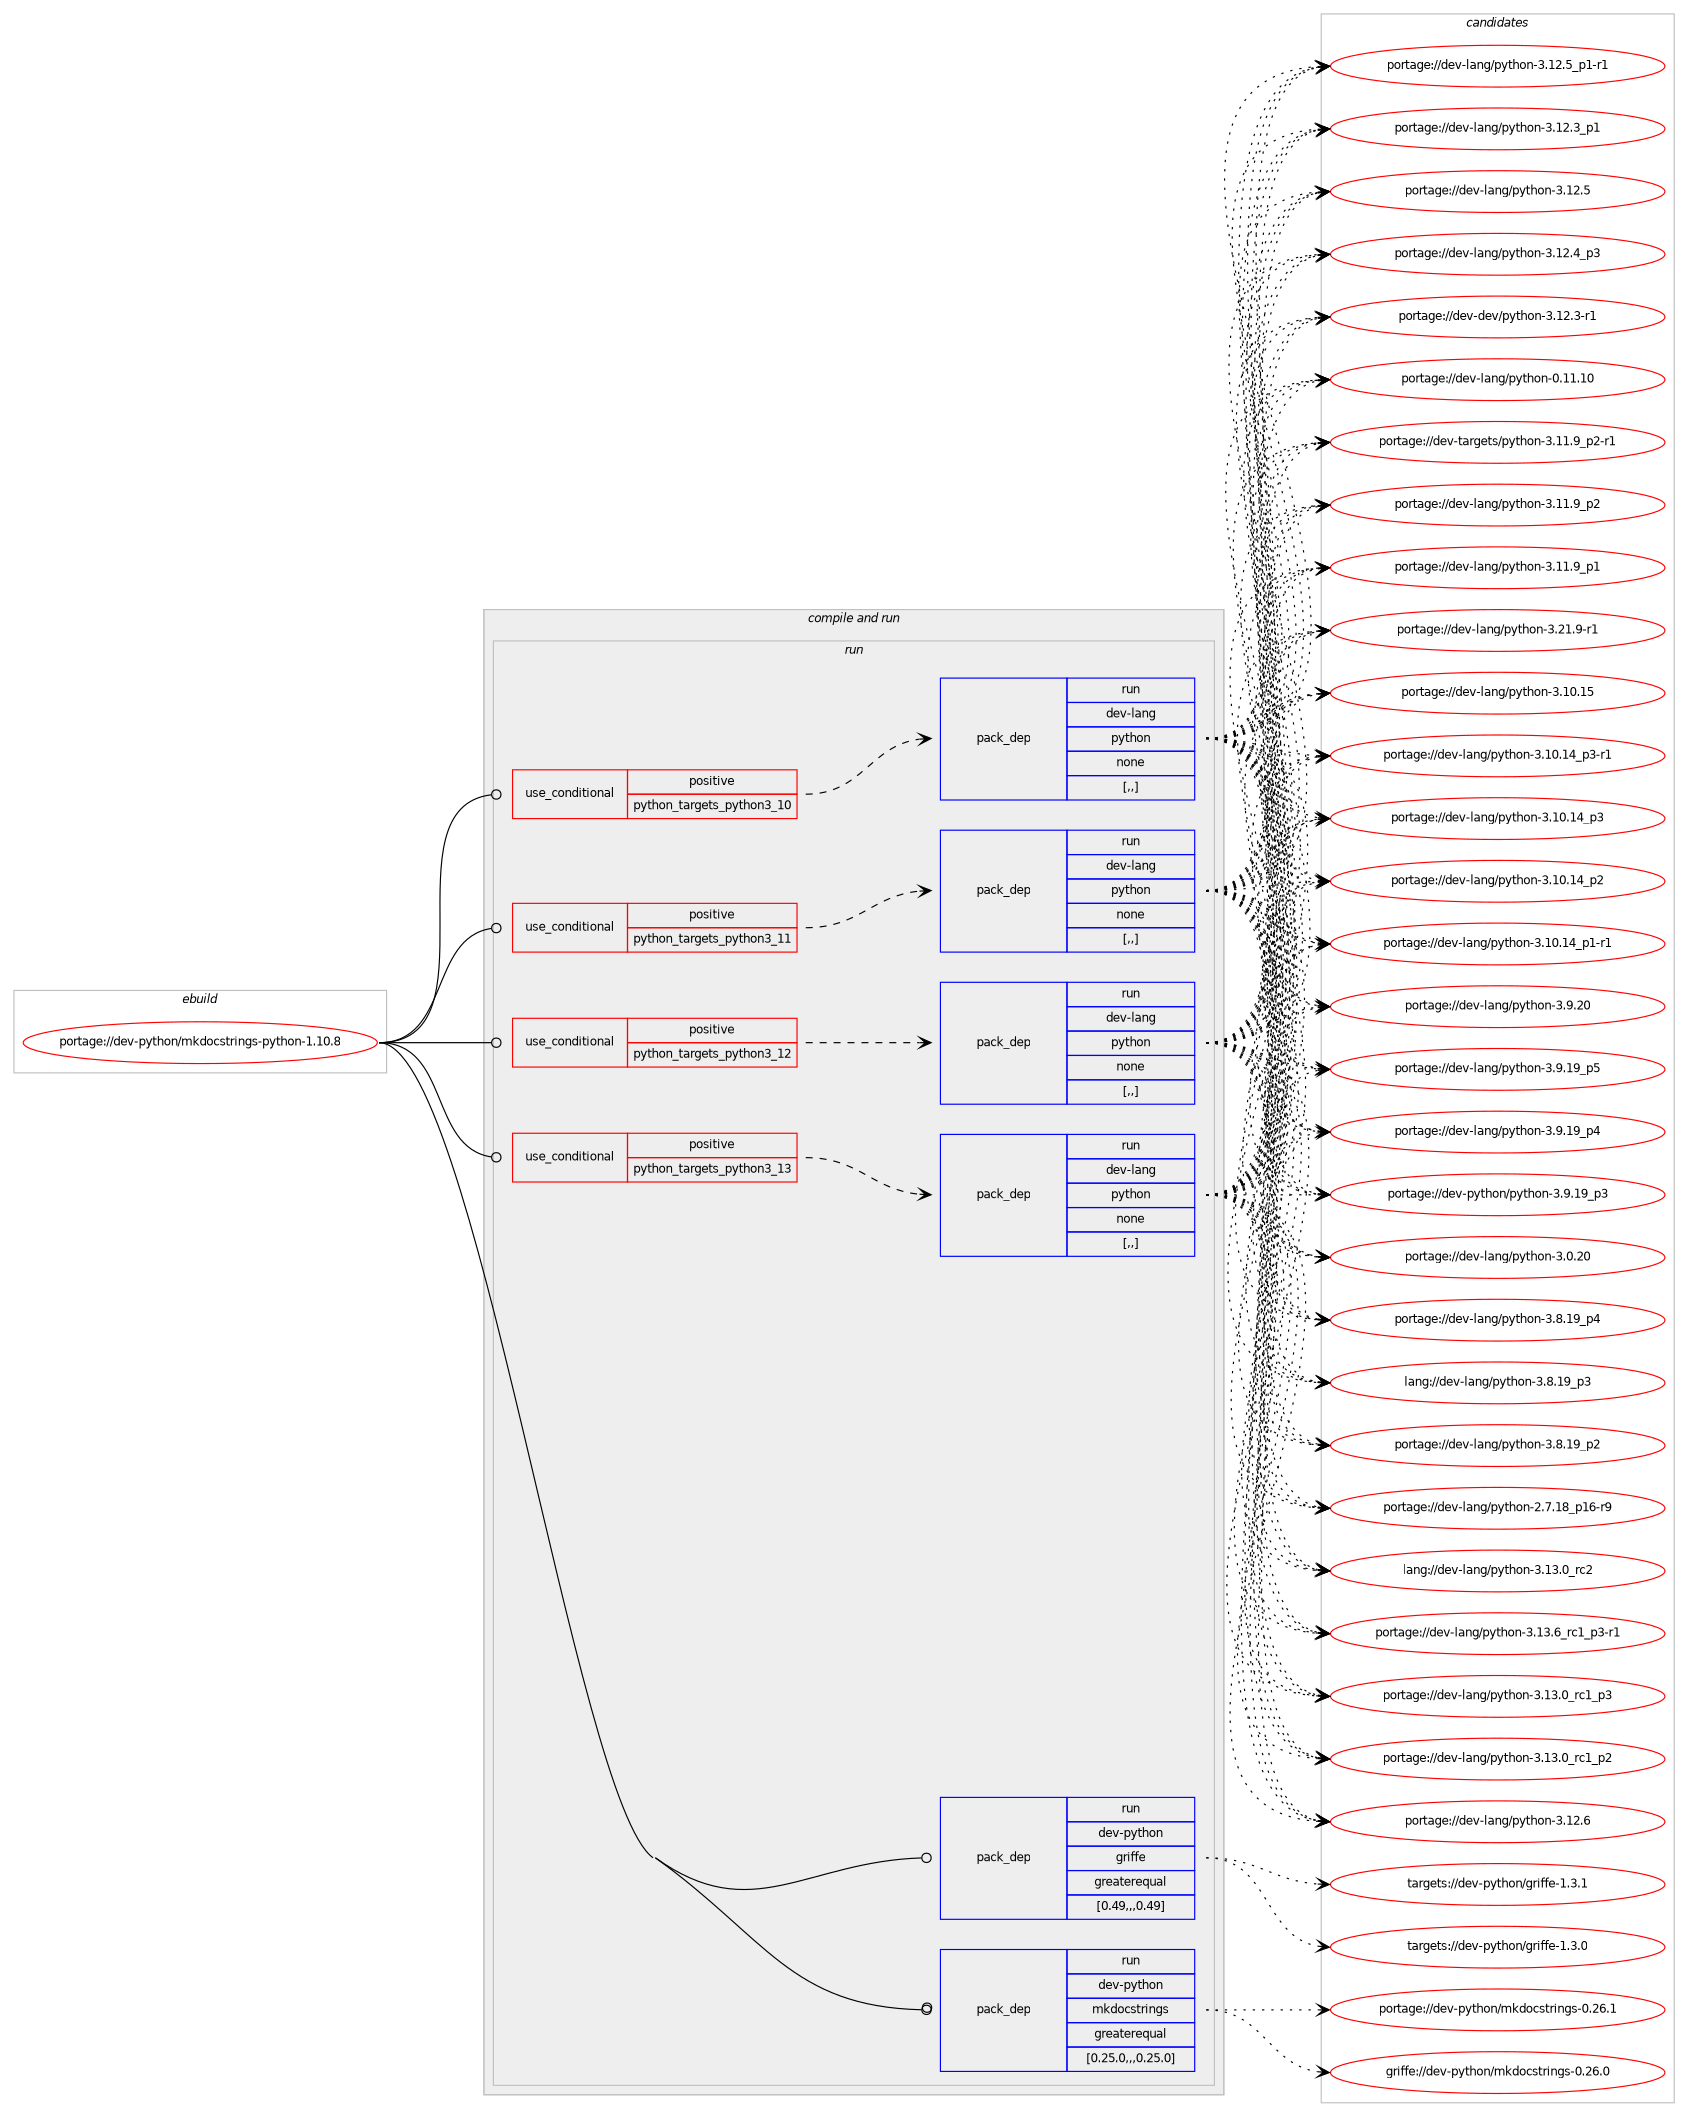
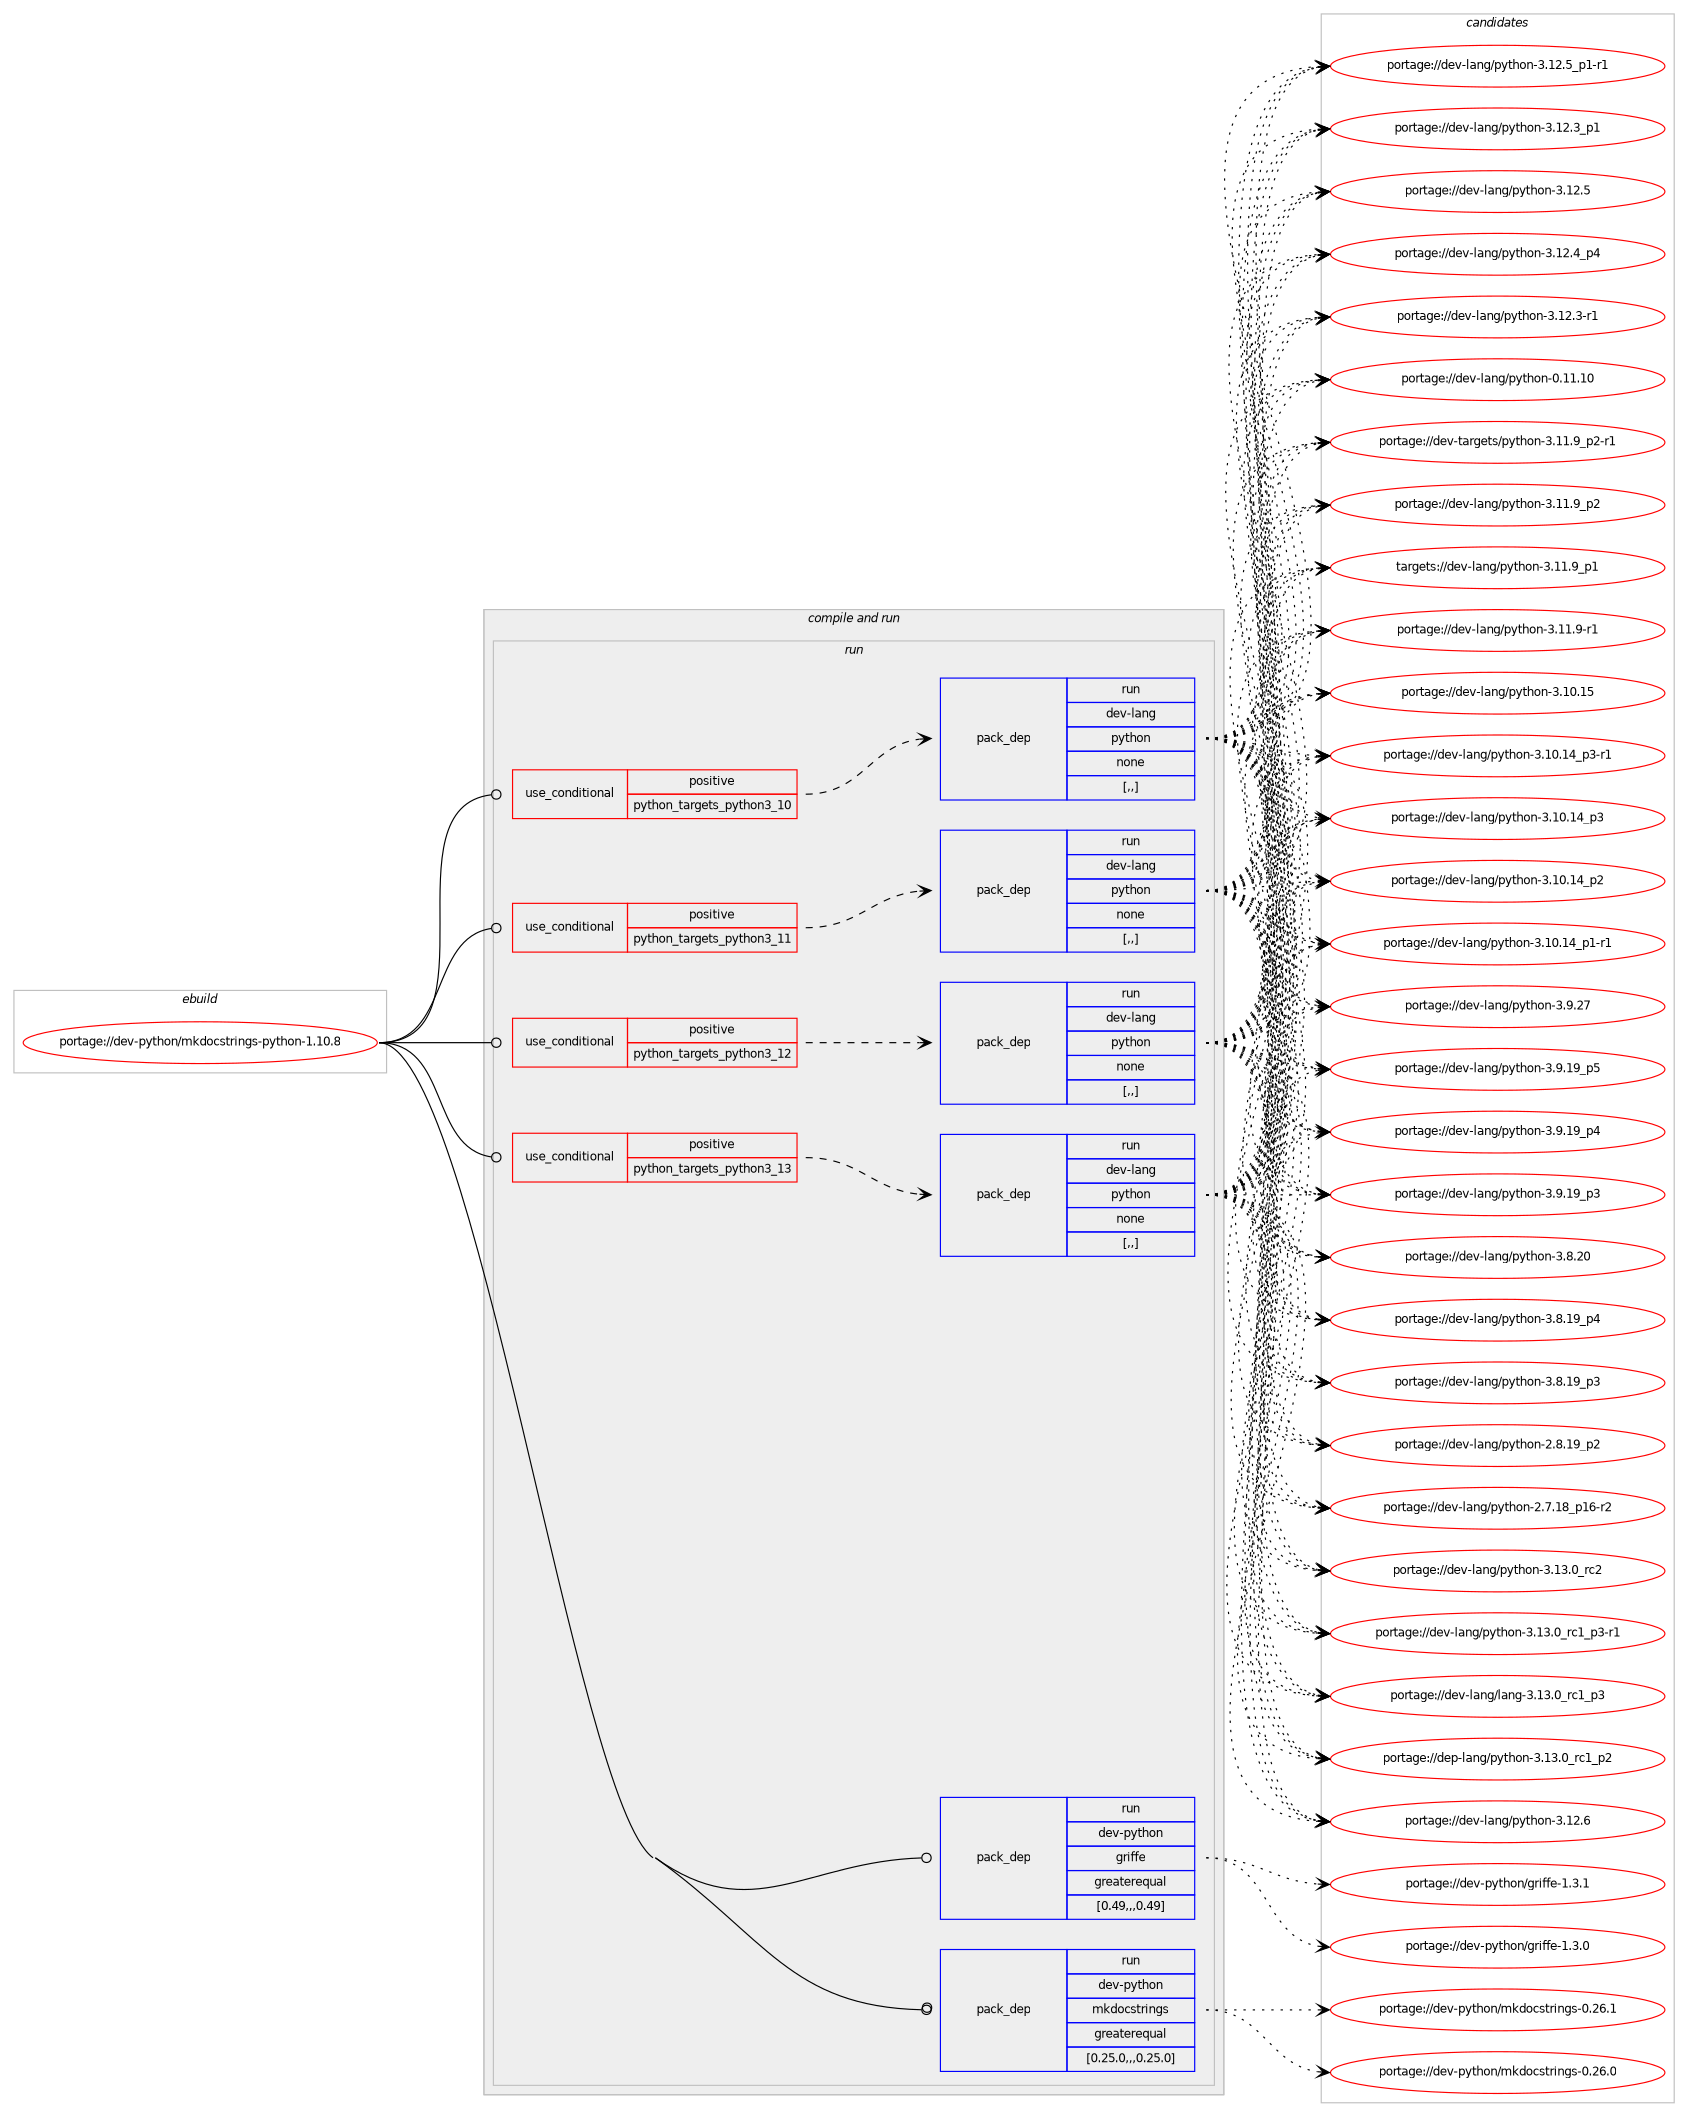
(1498, 254) -> (1498, 254)
(1498, 317) -> (1498, 317)
(1498, 568) -> (1498, 568)
(1498, 630) -> (1498, 630)
(1498, 1007) -> (1498, 1007)
(1498, 1195) -> (1498, 1195)
(1498, 1257) -> (1498, 1257)
(1498, 1383) -> (1498, 1383)
(1498, 1446) -> (1498, 1446)
(1498, 1508) -> (1498, 1508)
(1498, 1571) -> (1498, 1571)
(1498, 1634) -> (1498, 1634)
(1498, 1696) -> (1498, 1696)
(1498, 1759) -> (1498, 1759)
(1498, 1884) -> (1498, 1884)
(1498, 1947) -> (1498, 1947)
(1498, 2073) -> (1498, 2073)
